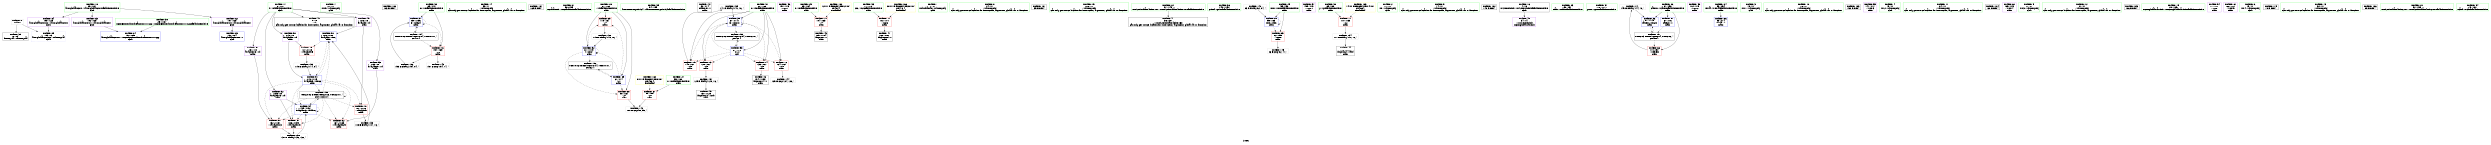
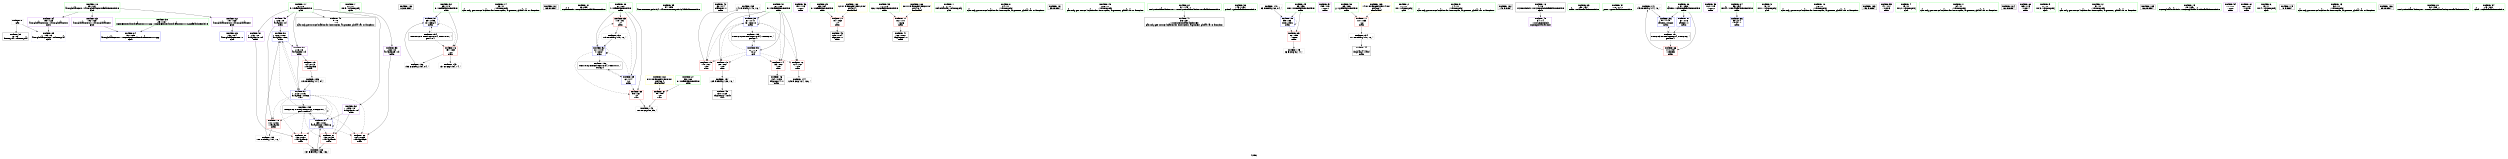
(17, 23) -> (17, 23)
(318, 43) -> (289, 43)
